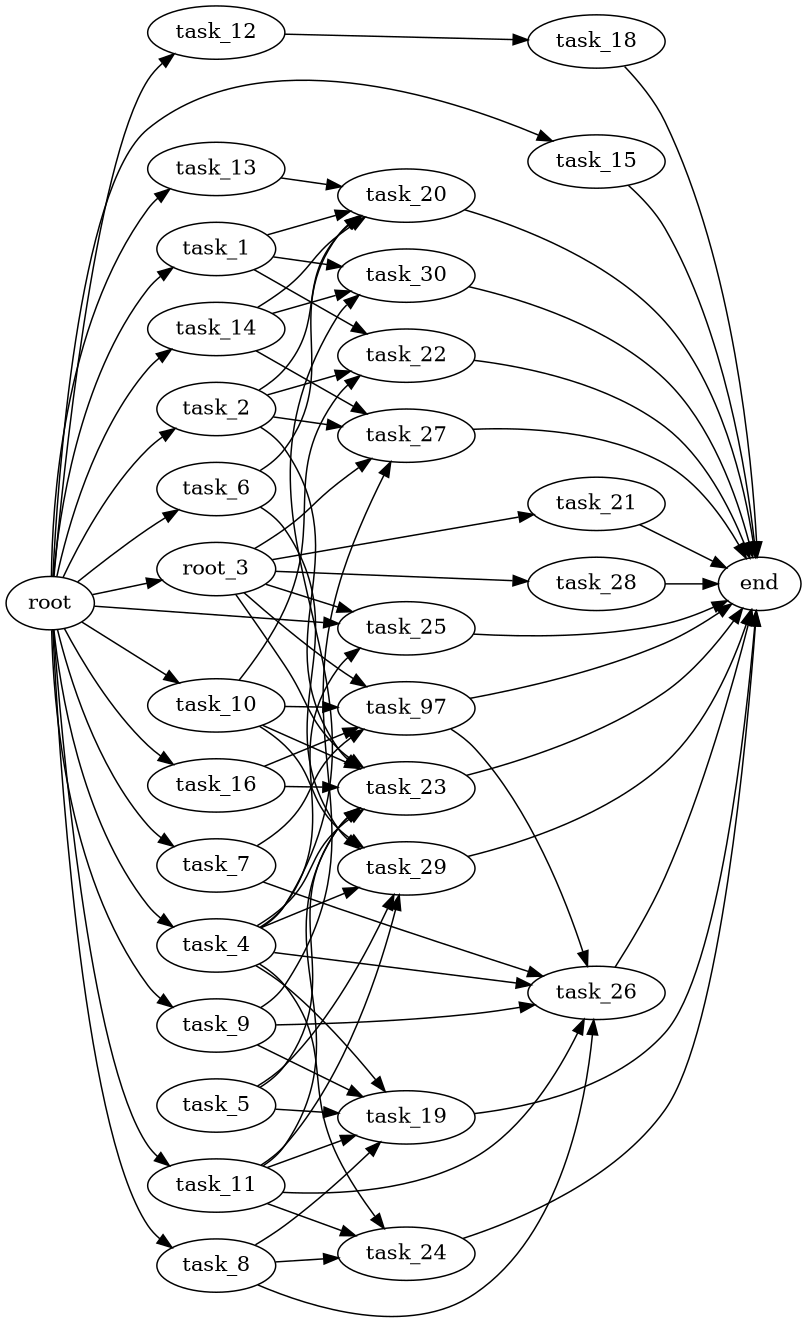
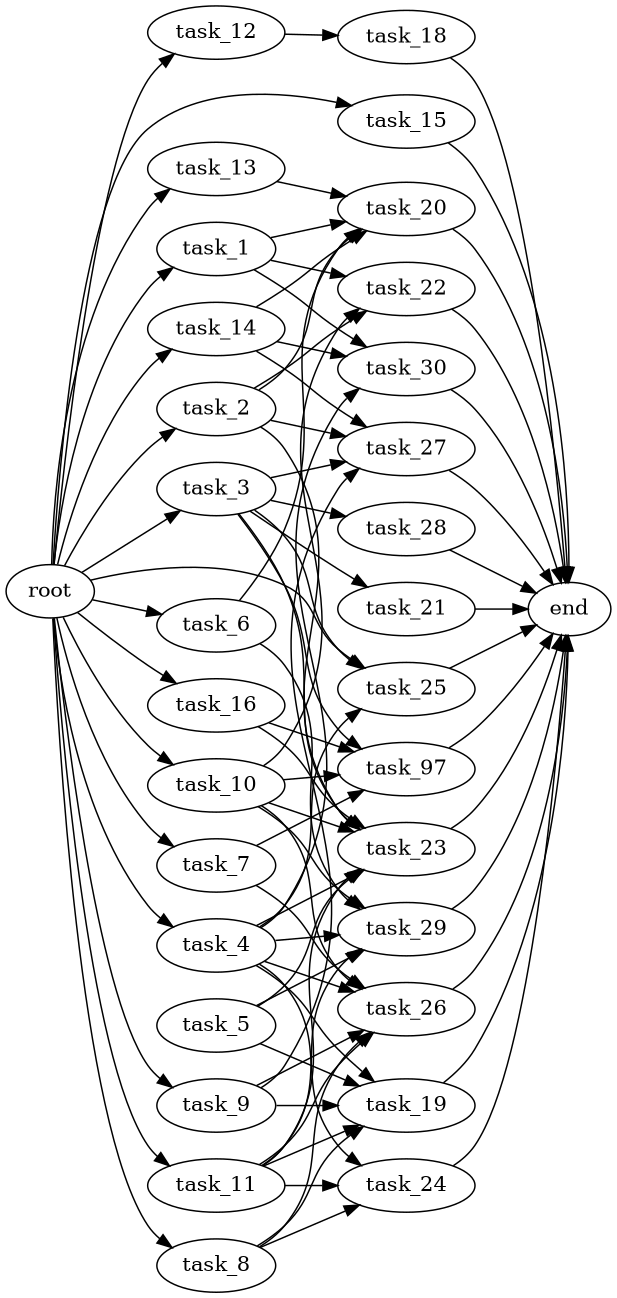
(216, 569) -> (216, 489)
(529, 825) -> (310, 885)
